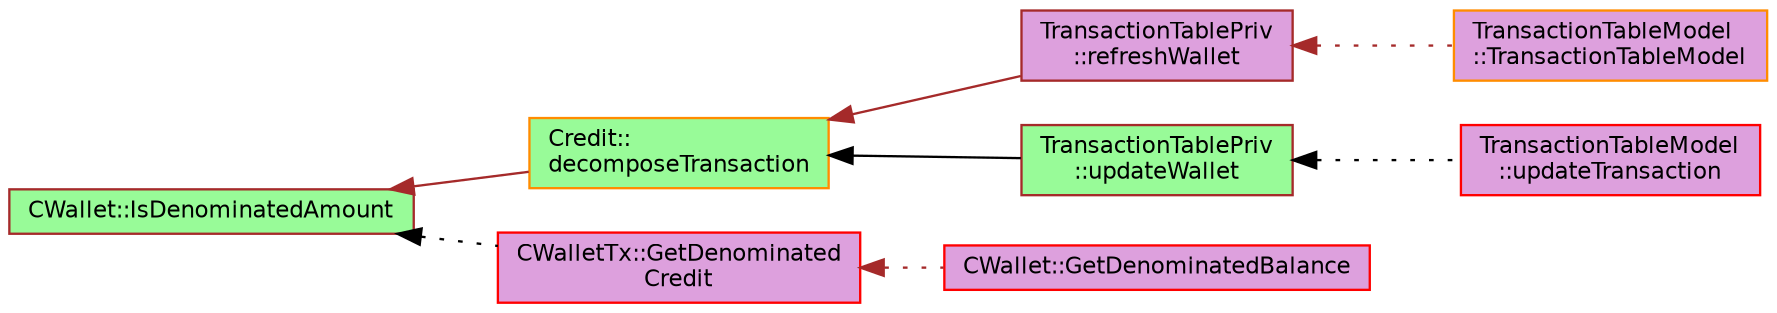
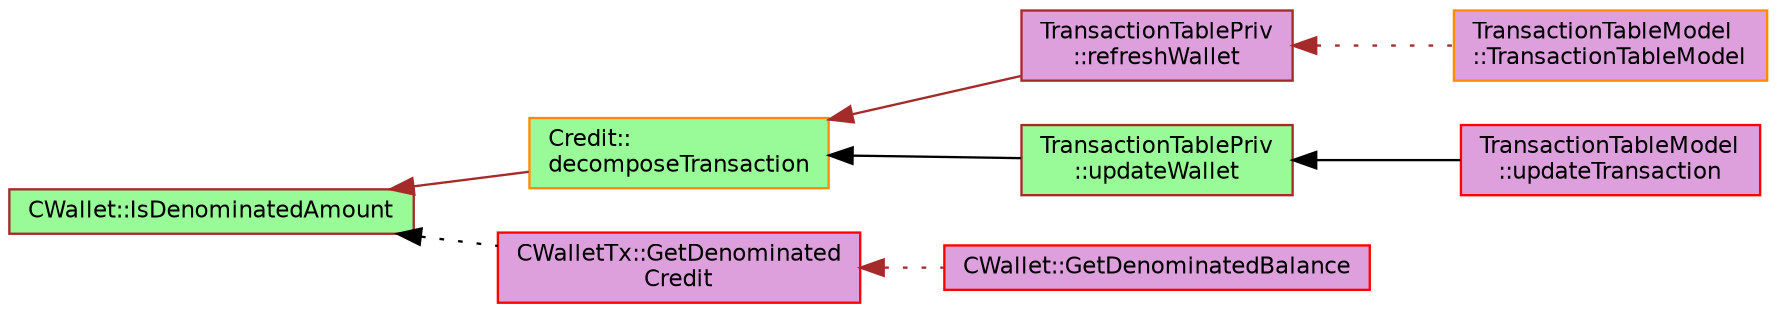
(1389, 160) -> (1389, 160)
